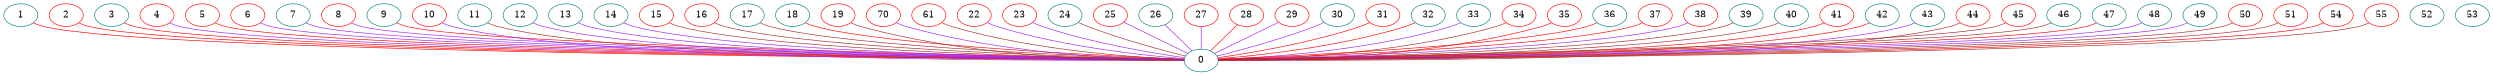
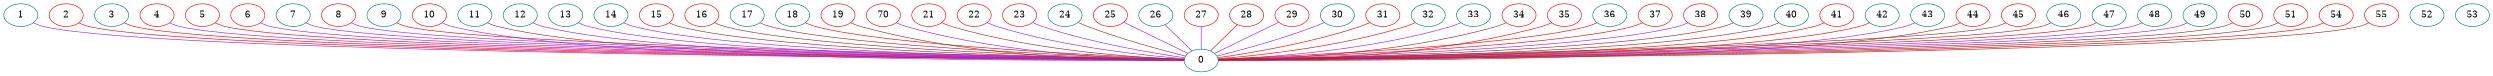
(929, 15) -> (929, 15)
(608, 53) -> (608, 53)
